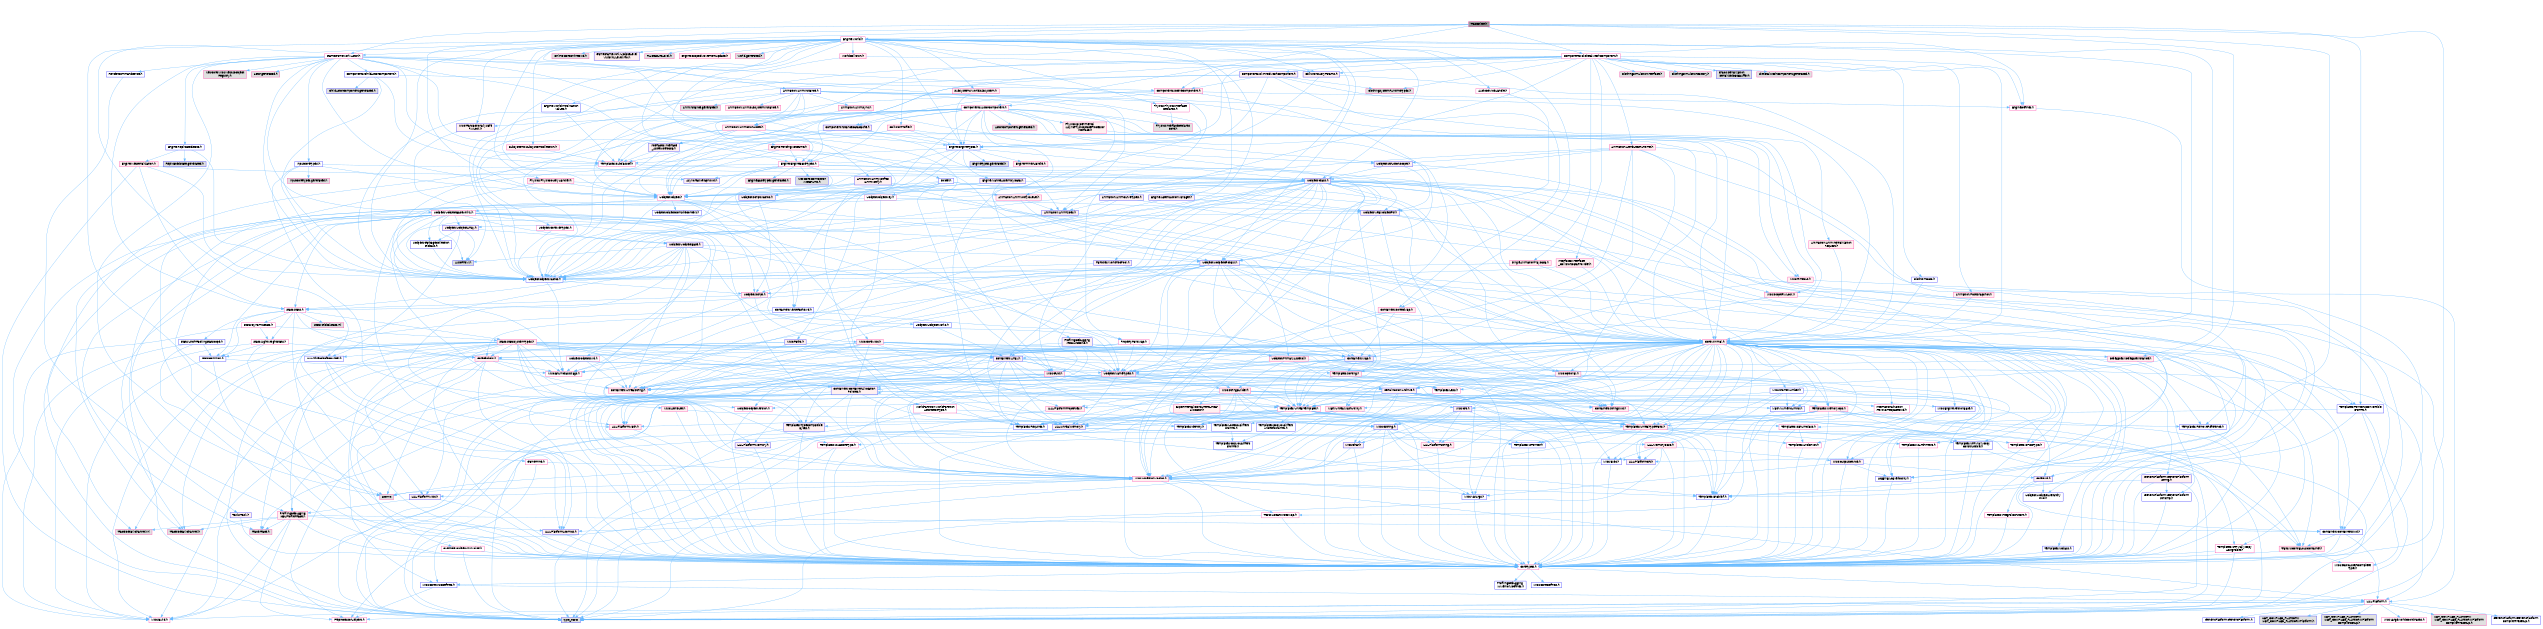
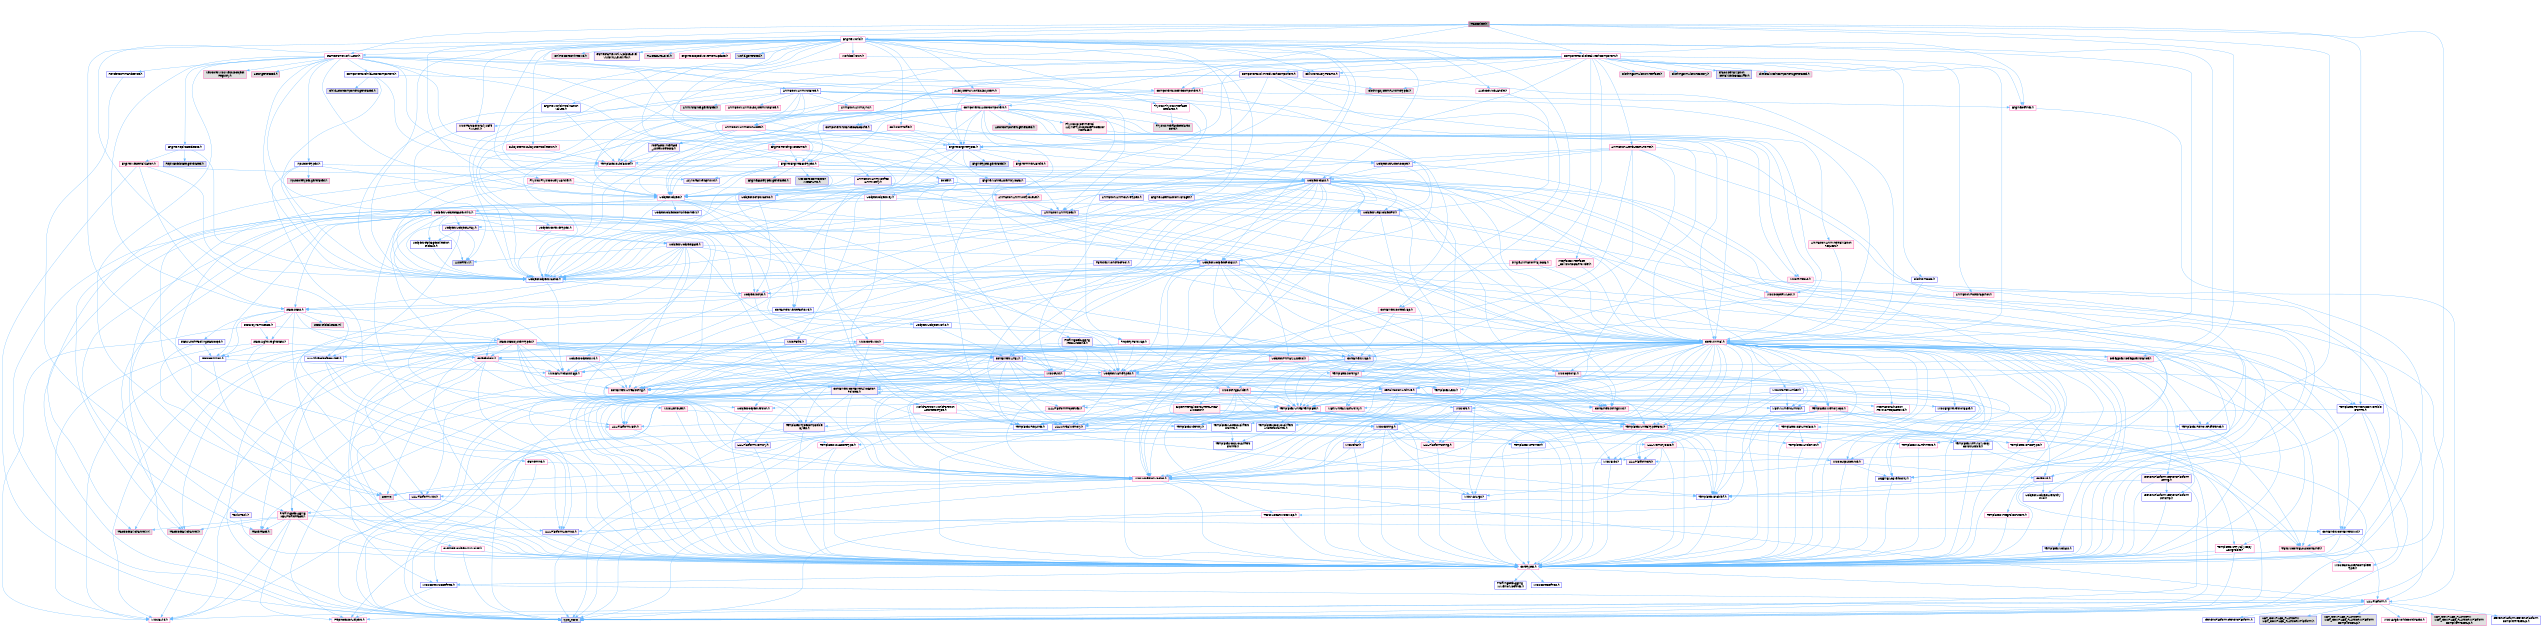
(750, 56) -> (750, 56)
(1372, 293) -> (1455, 333)
(1913, 332) -> none
(1501, 435) -> none
(31, 484) -> none
